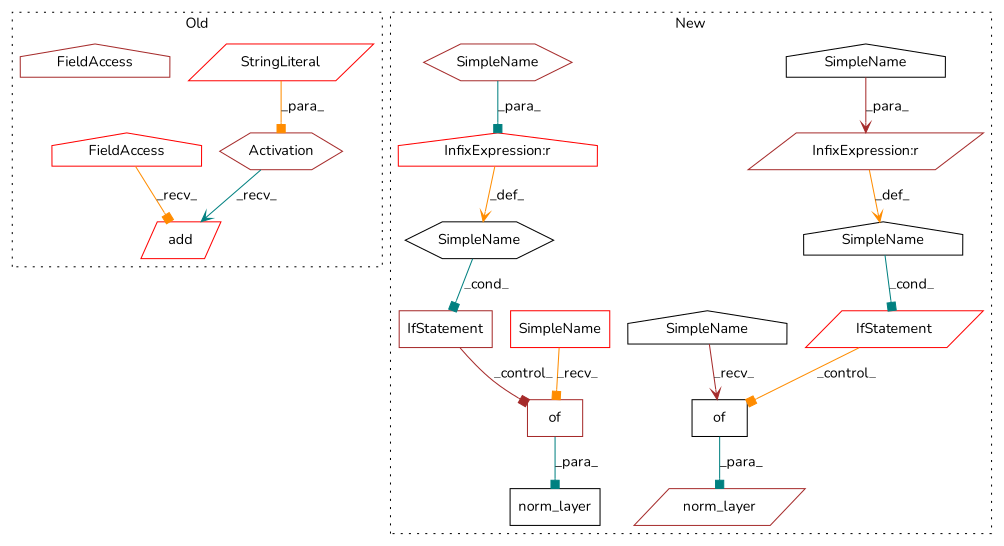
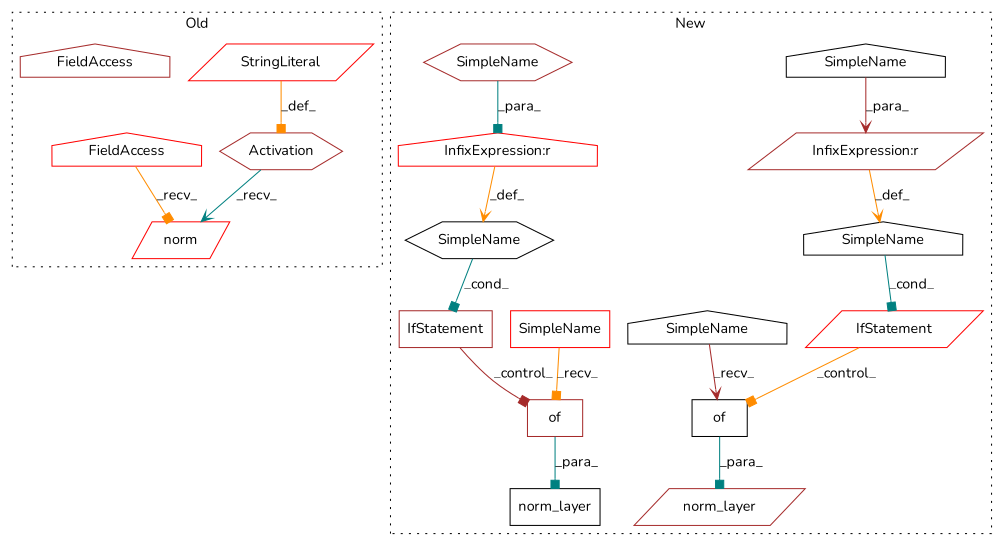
(303, 107) -> (298, 107)
(181, 240) -> (181, 240)
